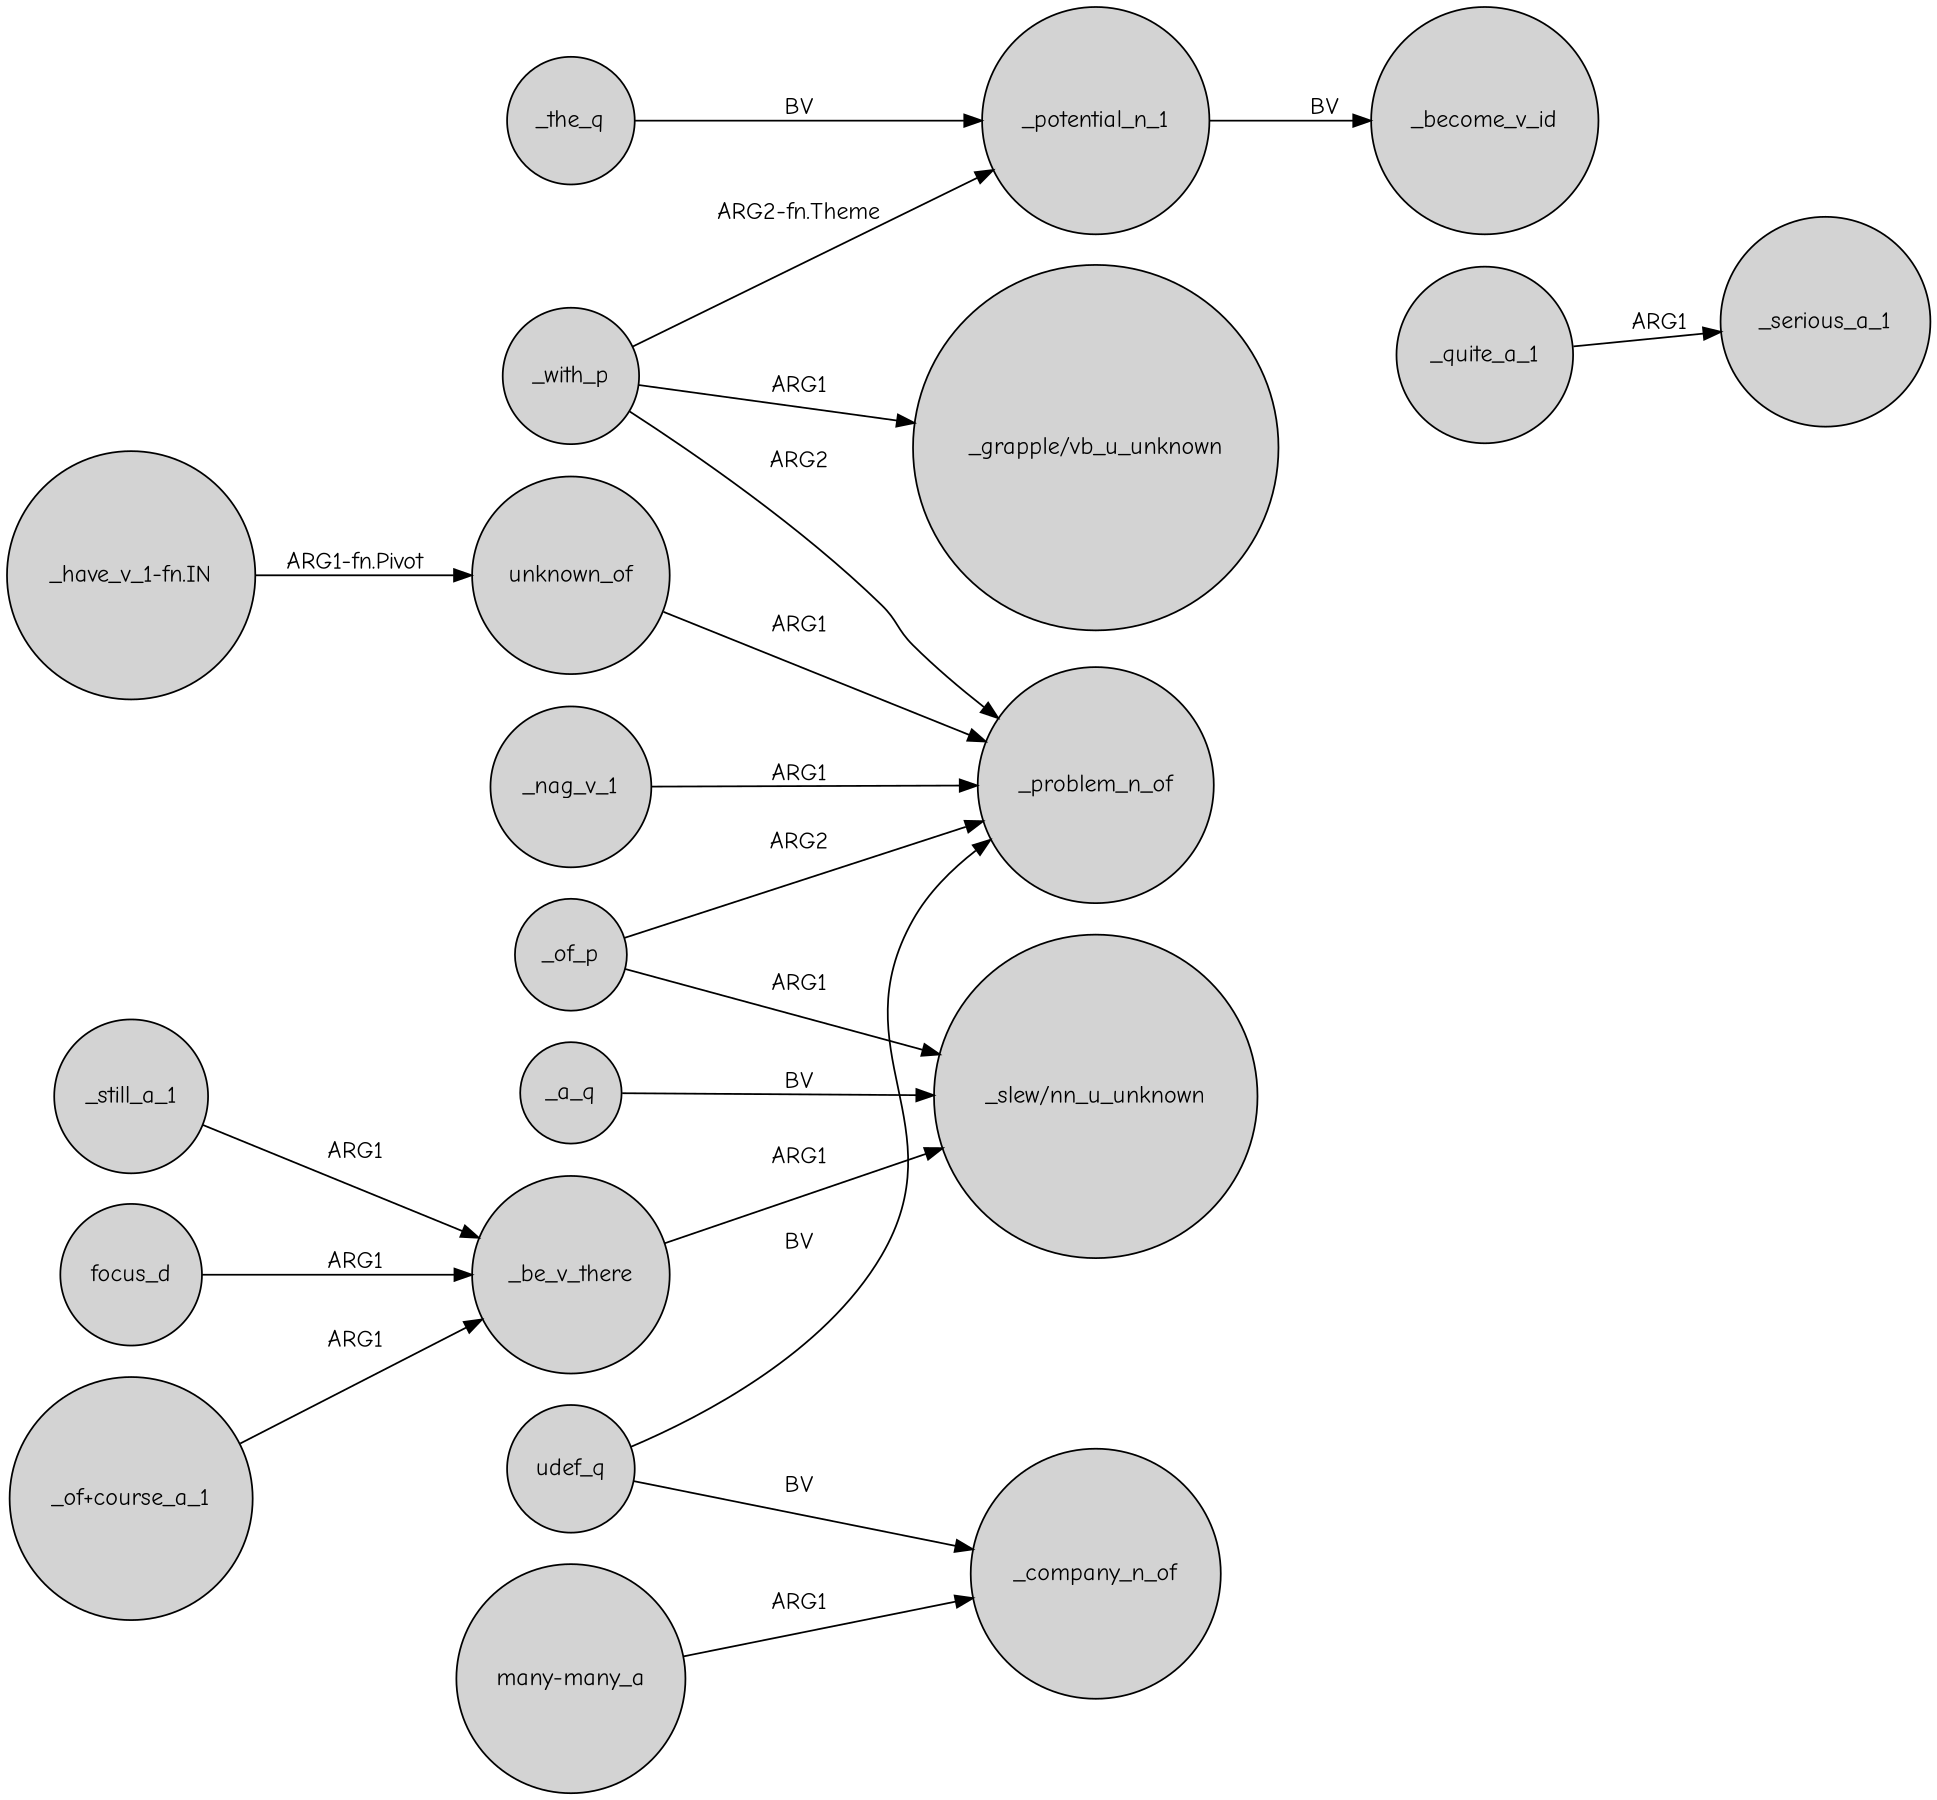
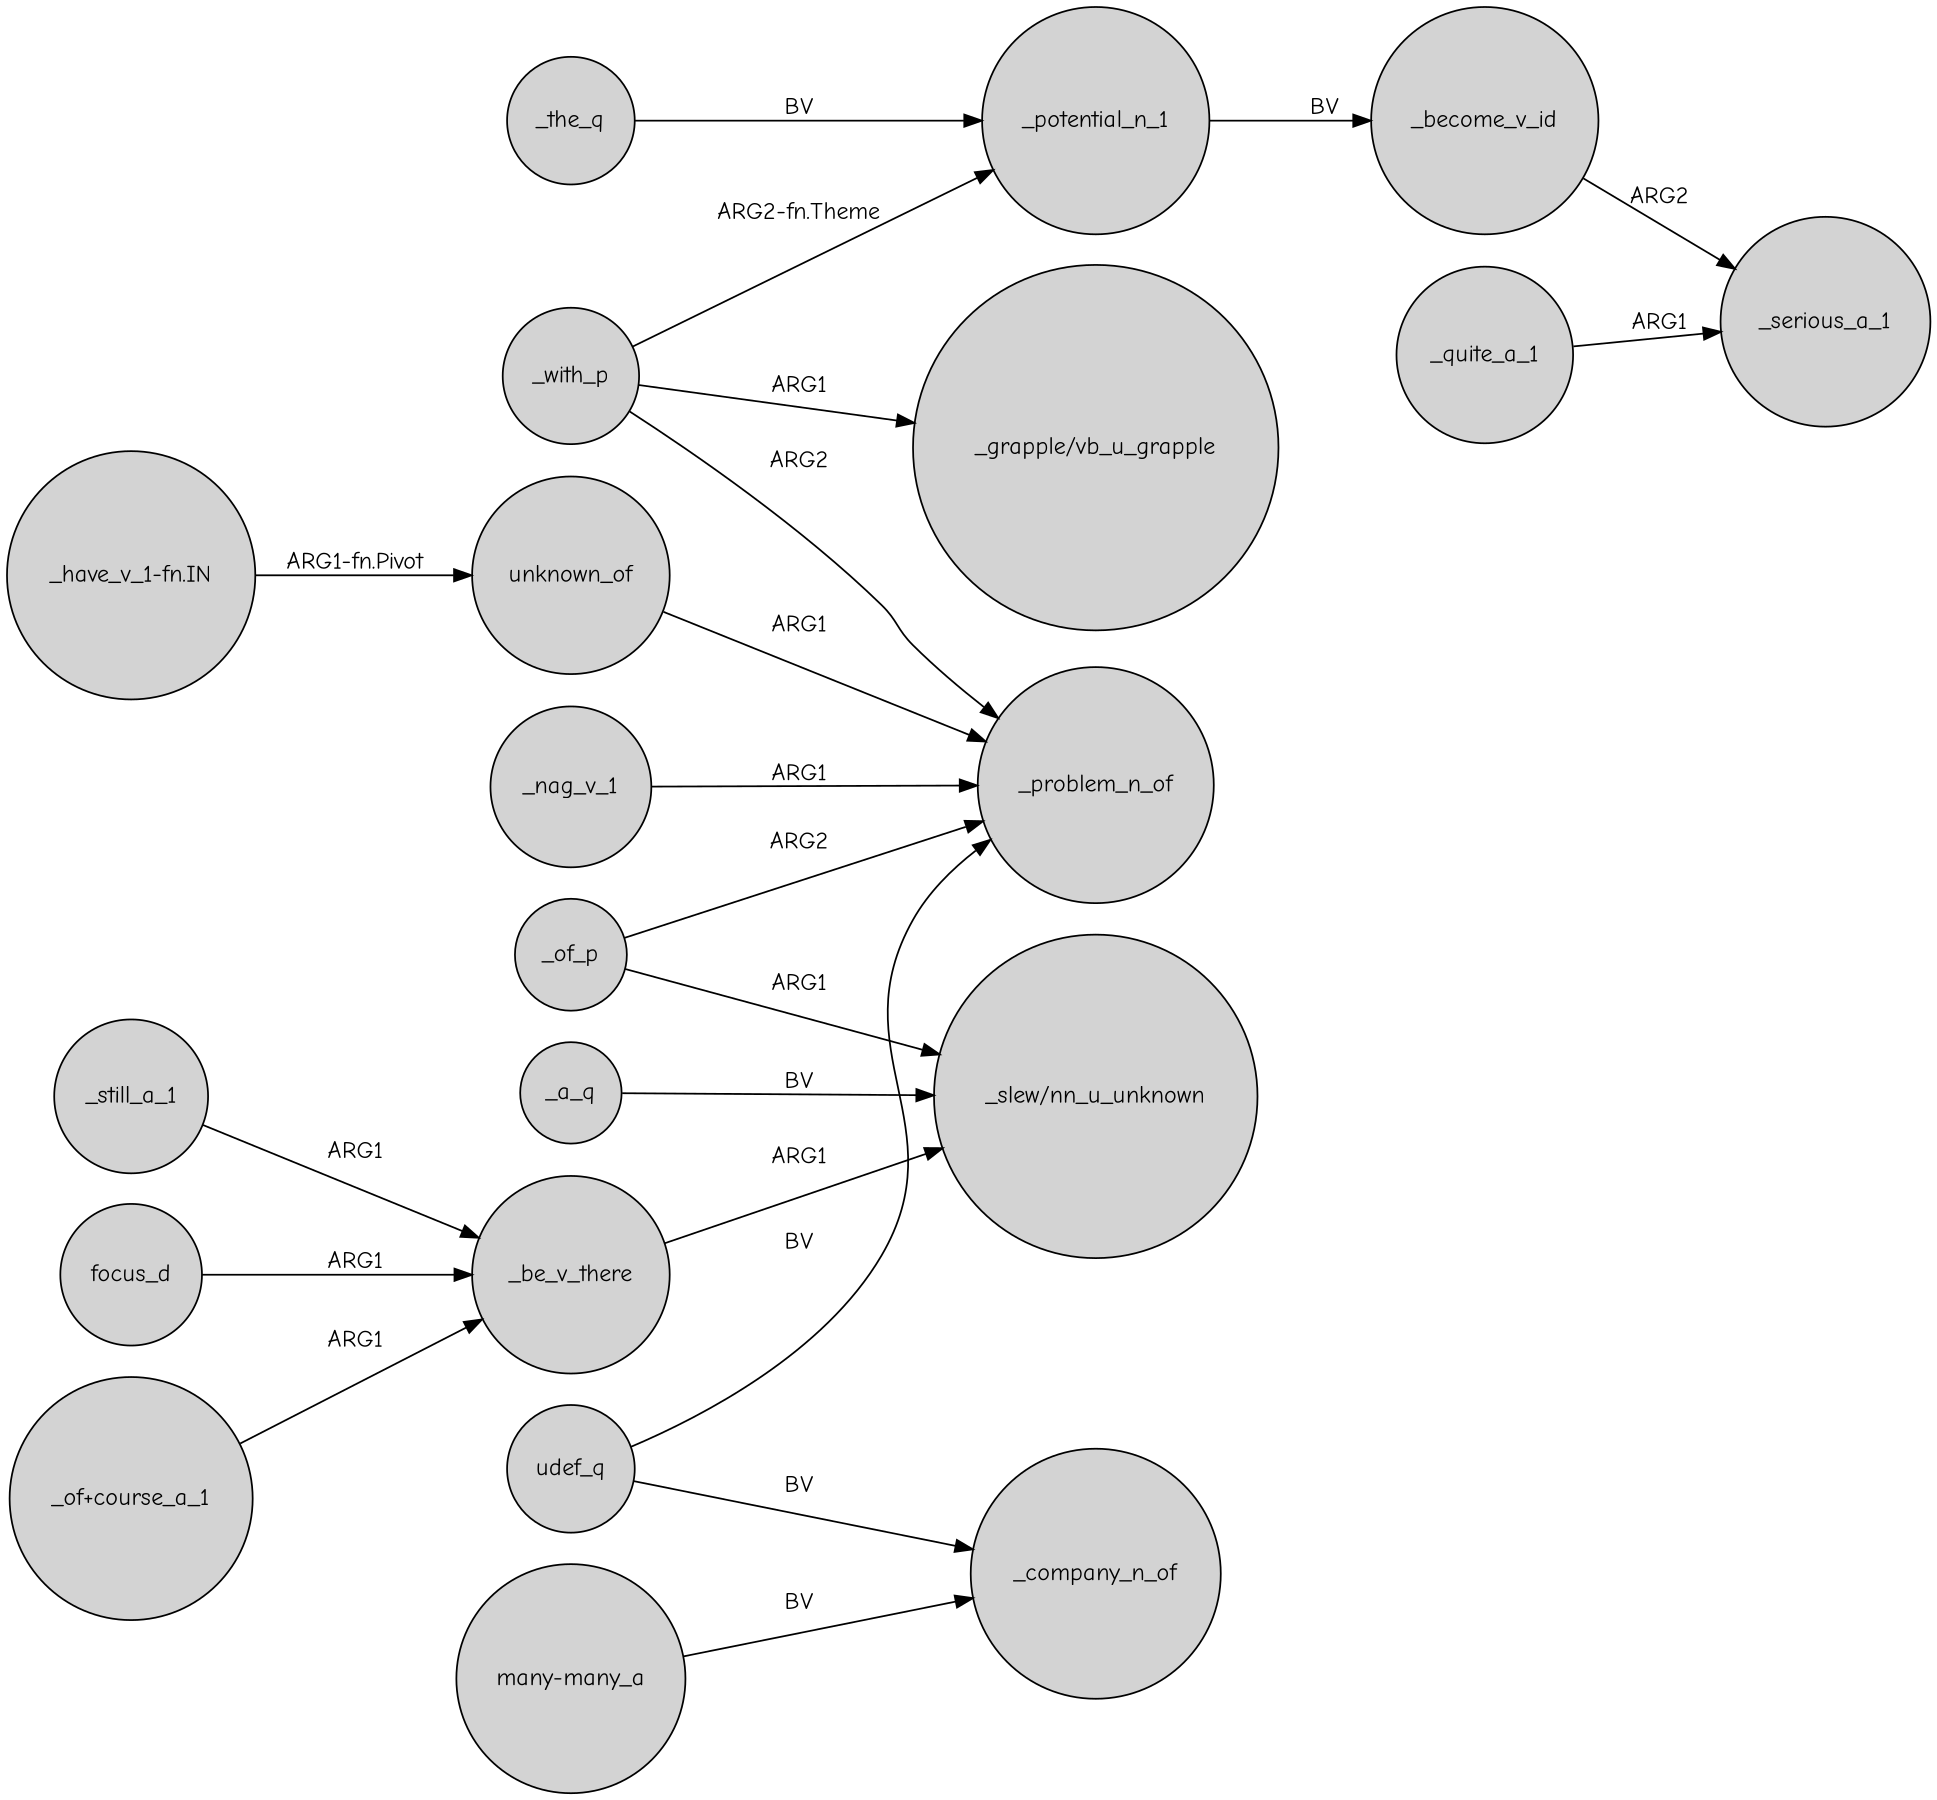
none -> (1652, 219)
(1096, 448) -> (1096, 448)
(799, 1603) -> (799, 1603)
